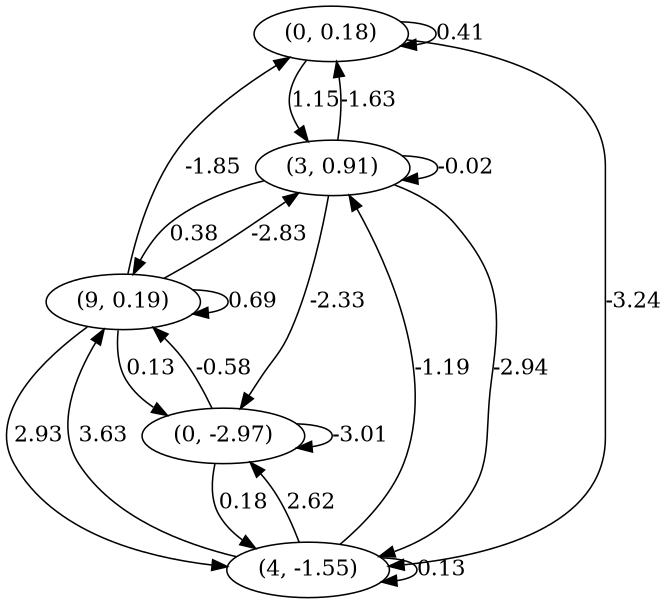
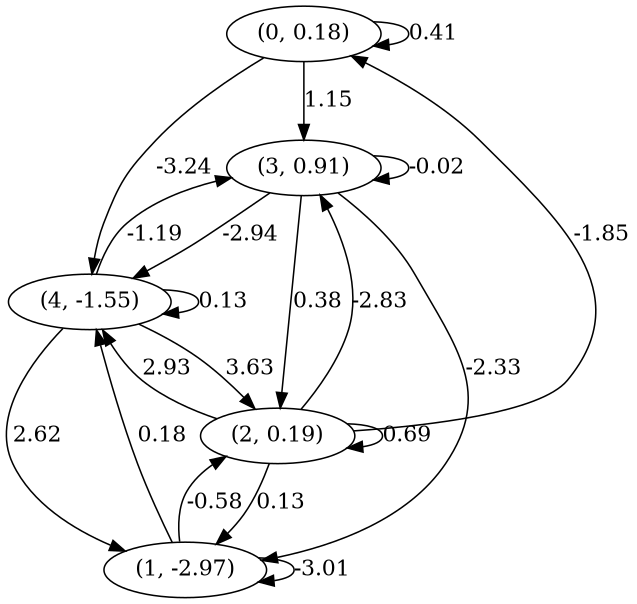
(341, 109) -> none
(123, 302) -> (278, 436)
(223, 436) -> (185, 570)
